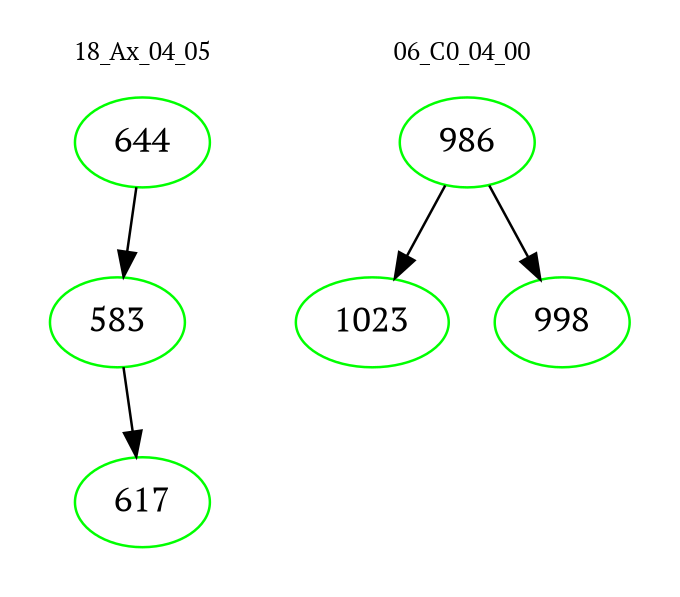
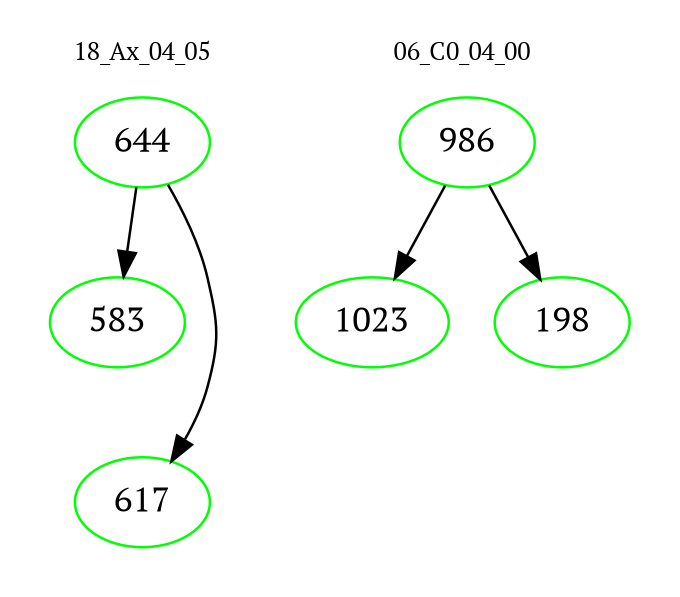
(562, 322) -> (562, 322)
(128, 399) -> (214, 310)
